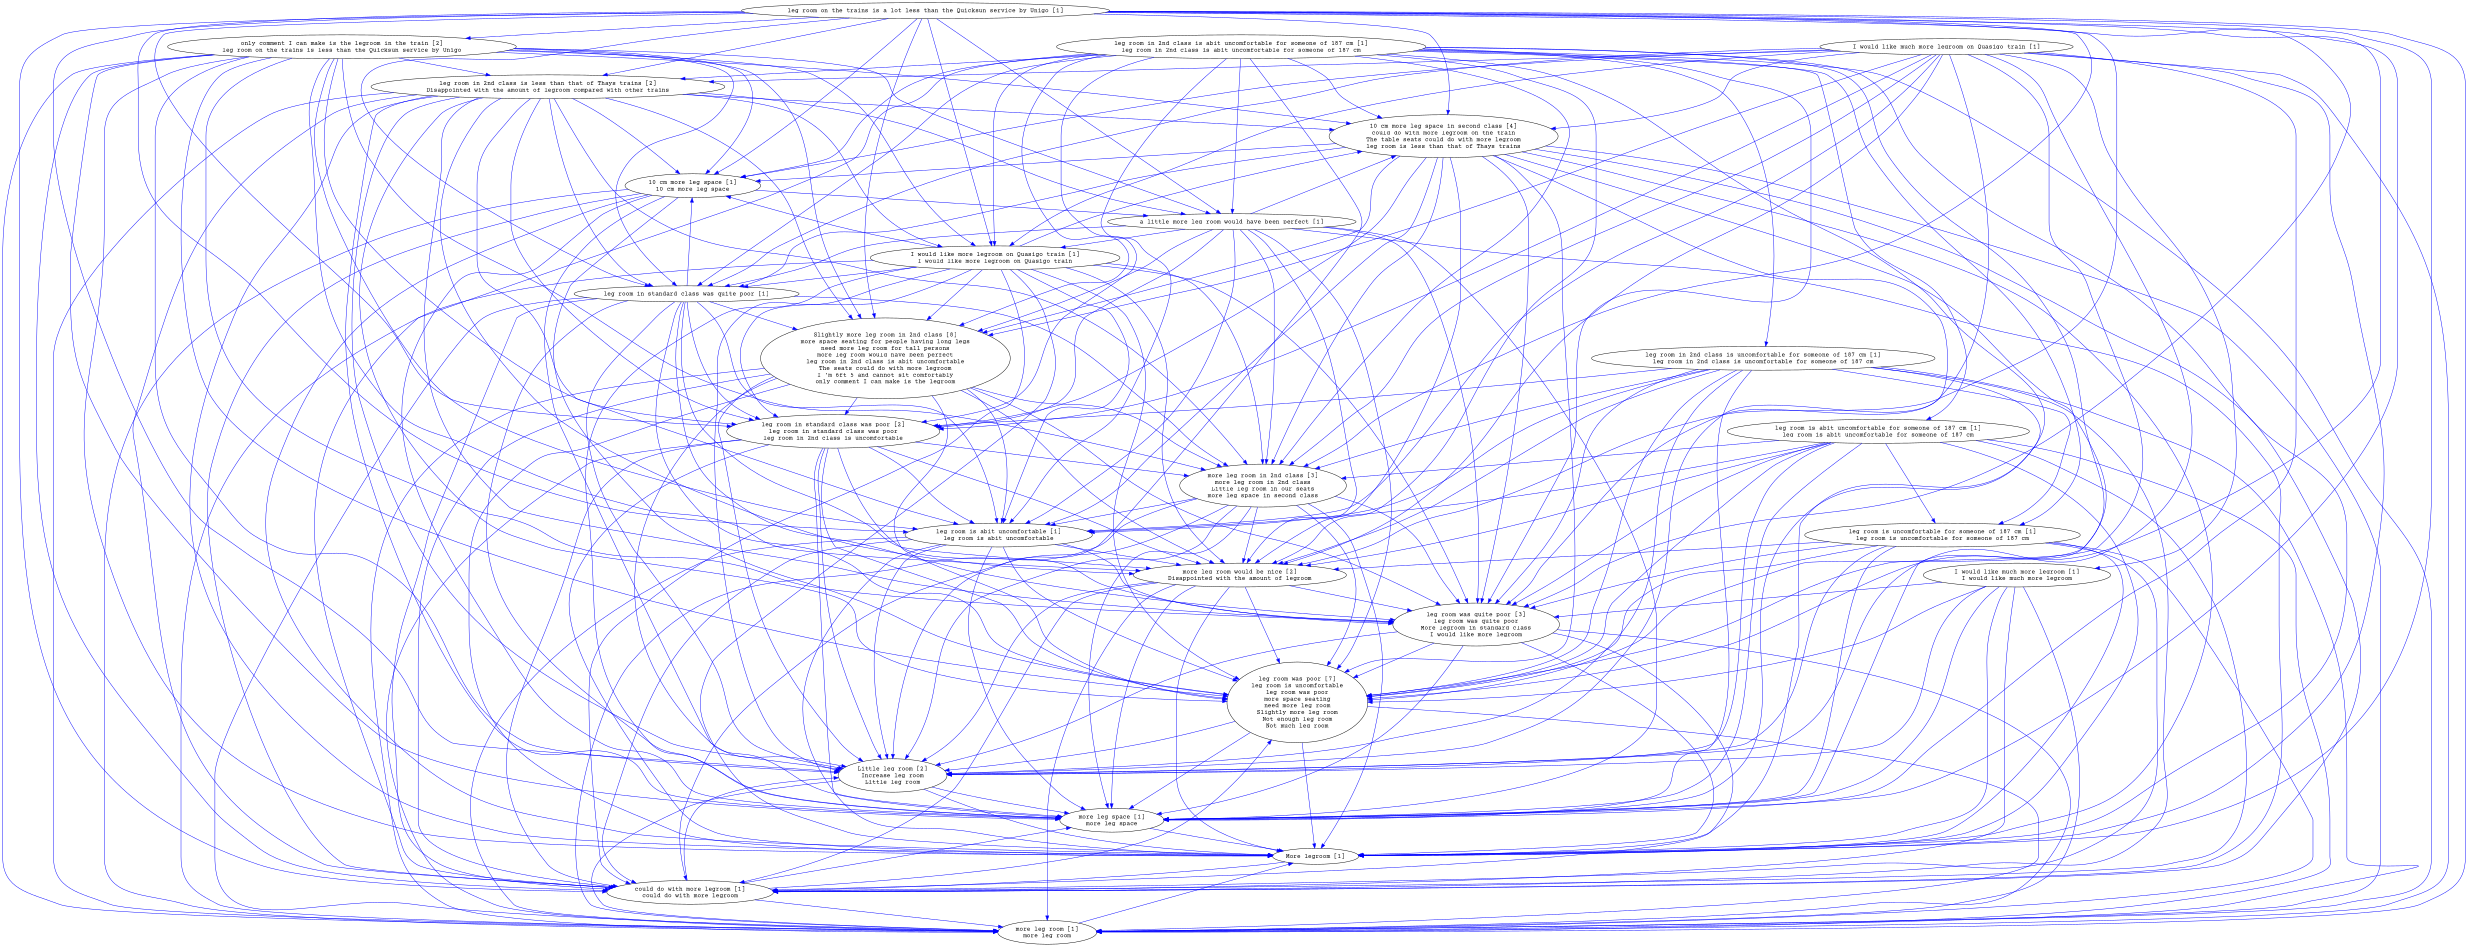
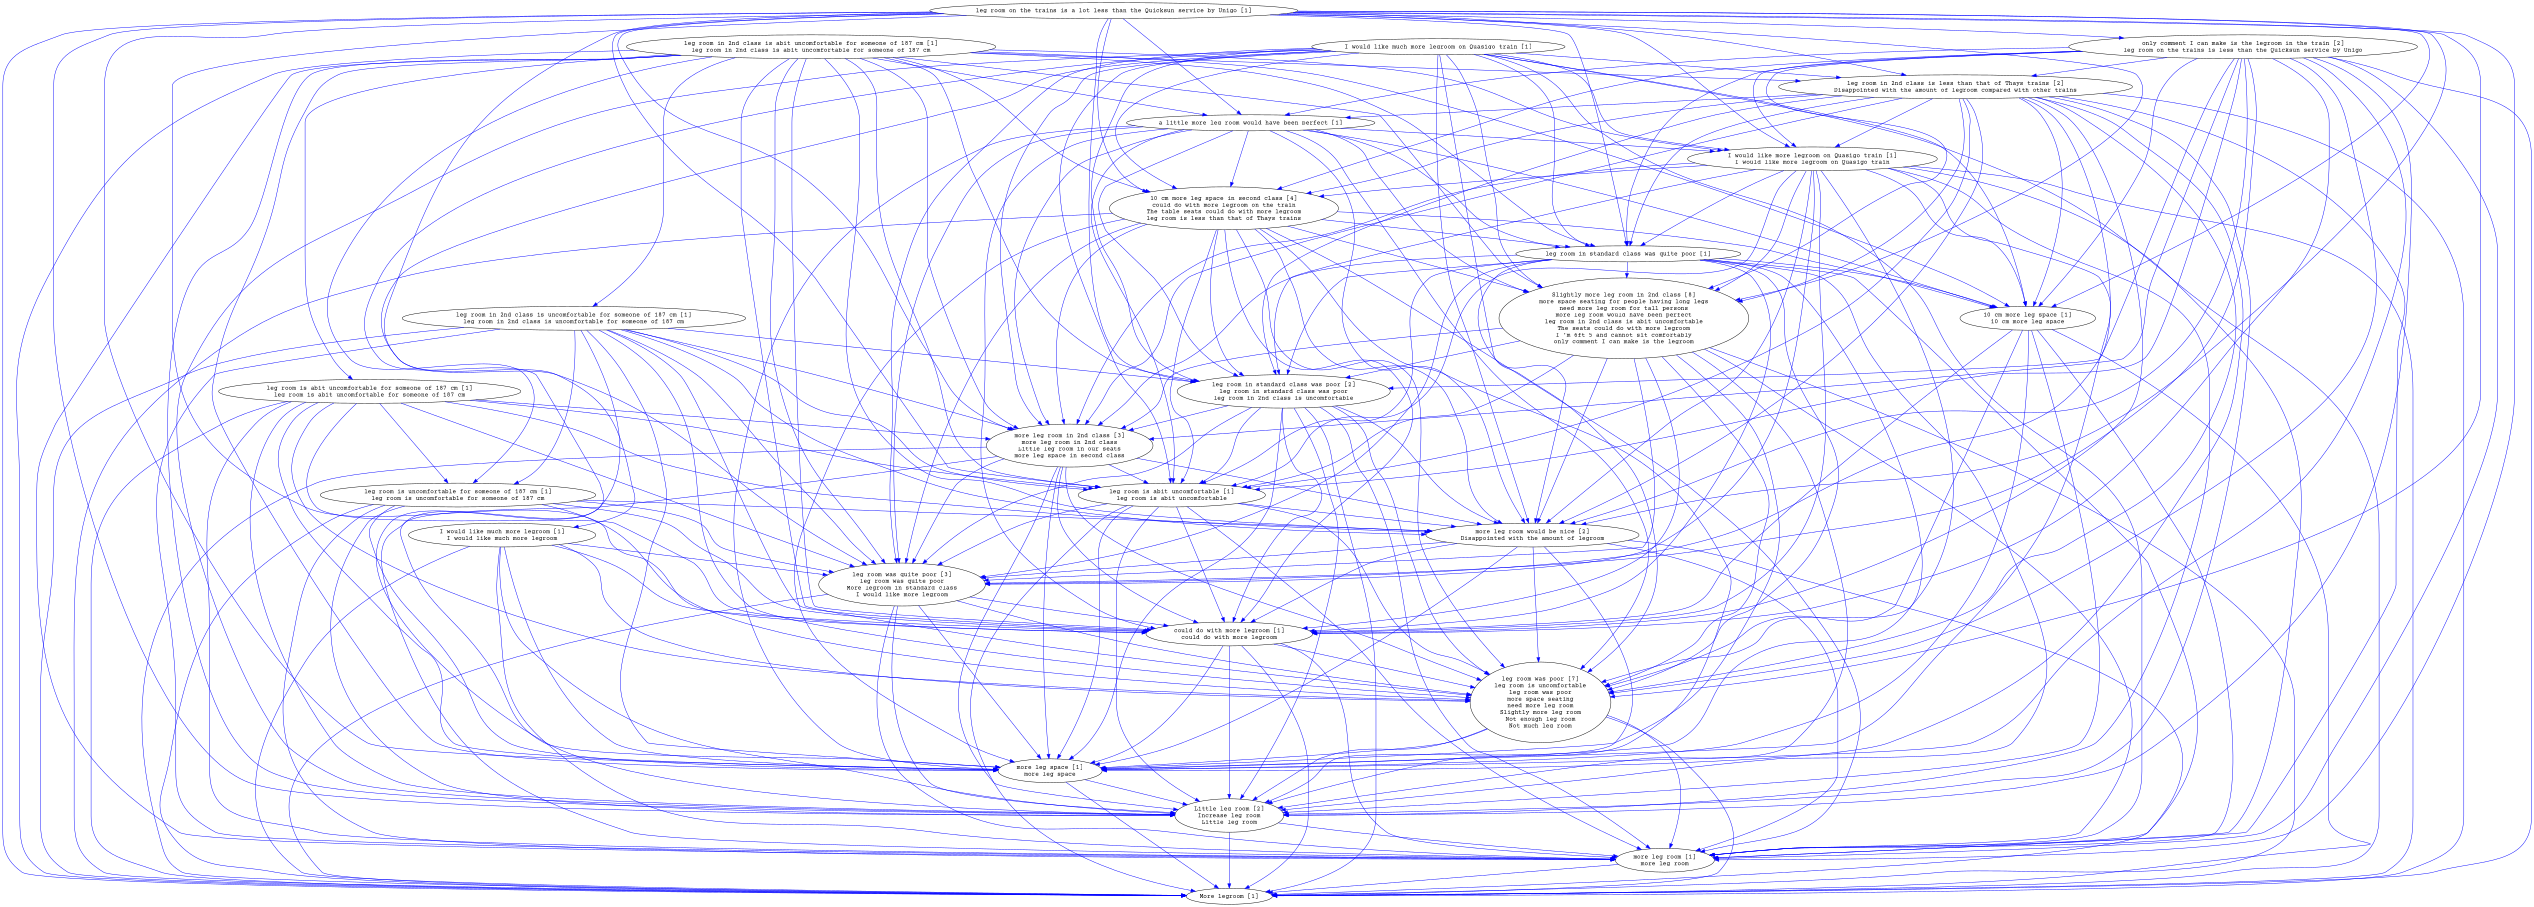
(950, 203) -> (1650, 206)
(998, 801) -> (1134, 792)
(1108, 877) -> (1308, 776)
